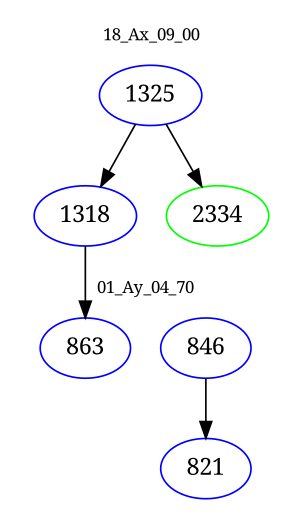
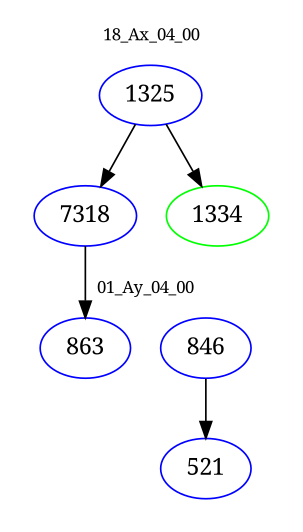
(151, 36) -> (151, 36)
(85, 216) -> (85, 216)
(218, 216) -> (218, 216)
(146, 289) -> (146, 289)
(206, 469) -> (206, 469)
